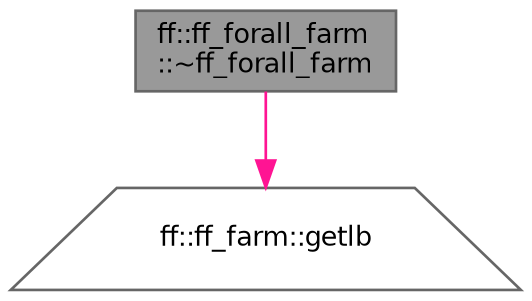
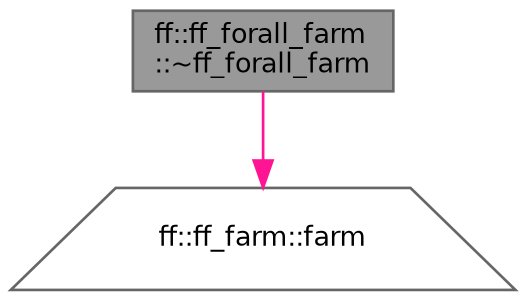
(266, 239) -> (263, 239)
